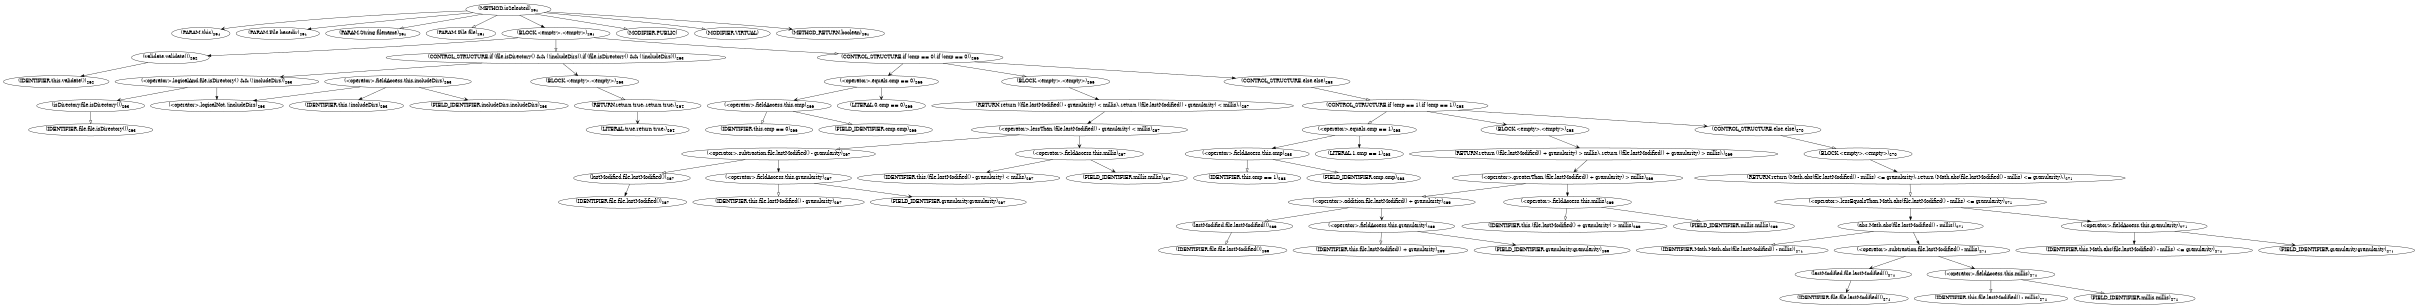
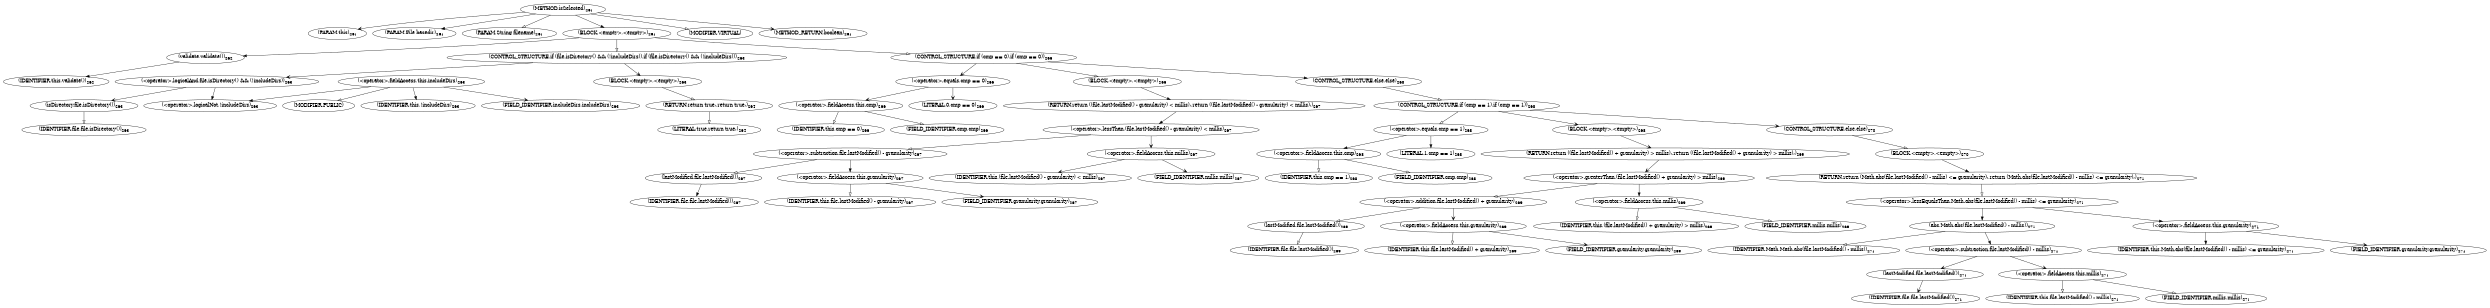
(580, 21) -> (365, 94)
(461, 33) -> none
(638, 116) -> (709, 116)
